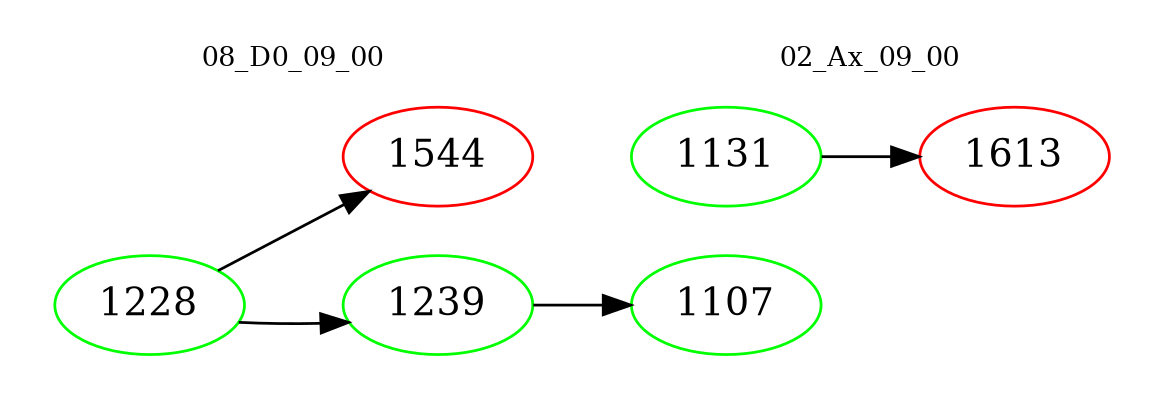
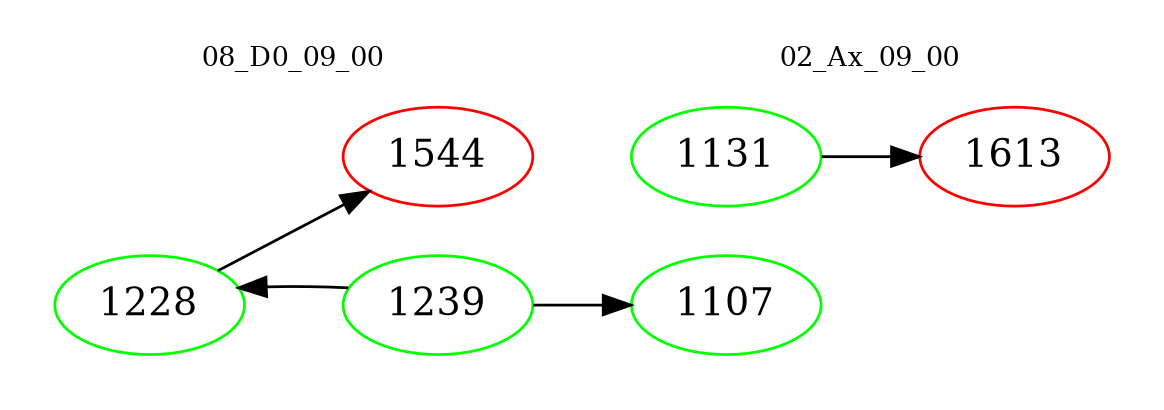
(280, 324) -> (307, 287)
